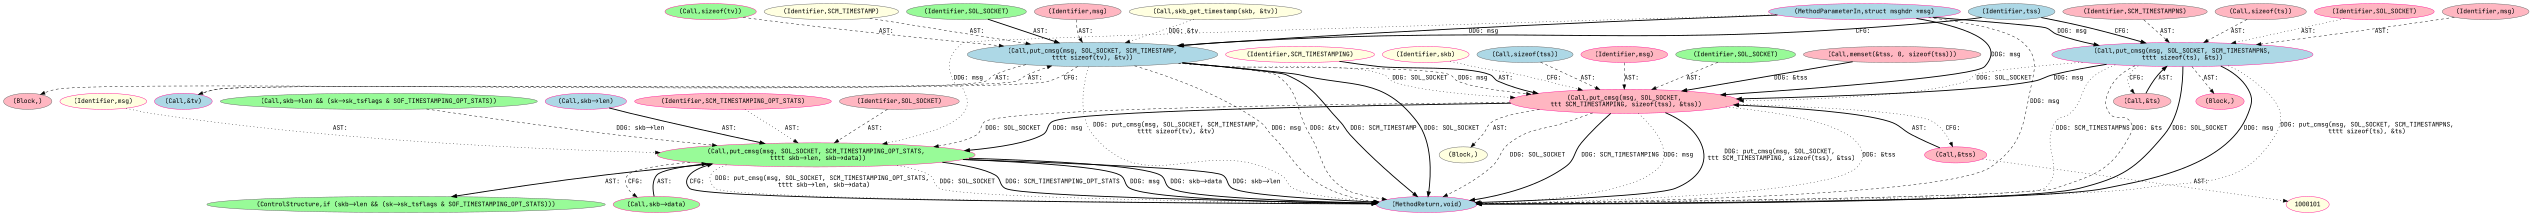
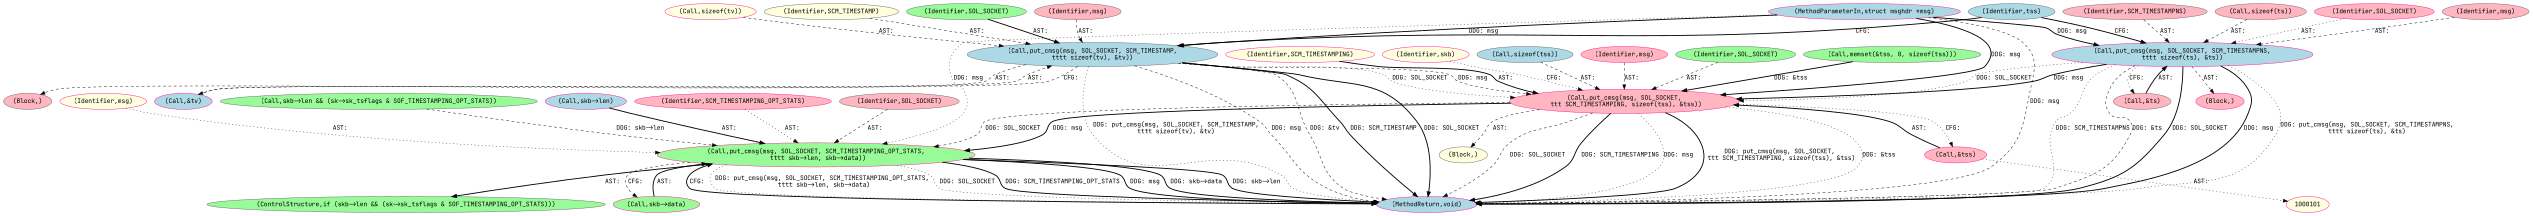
(711, 12) -> (711, 12)
(1216, 12) -> none
(1892, 55) -> (1892, 55)
